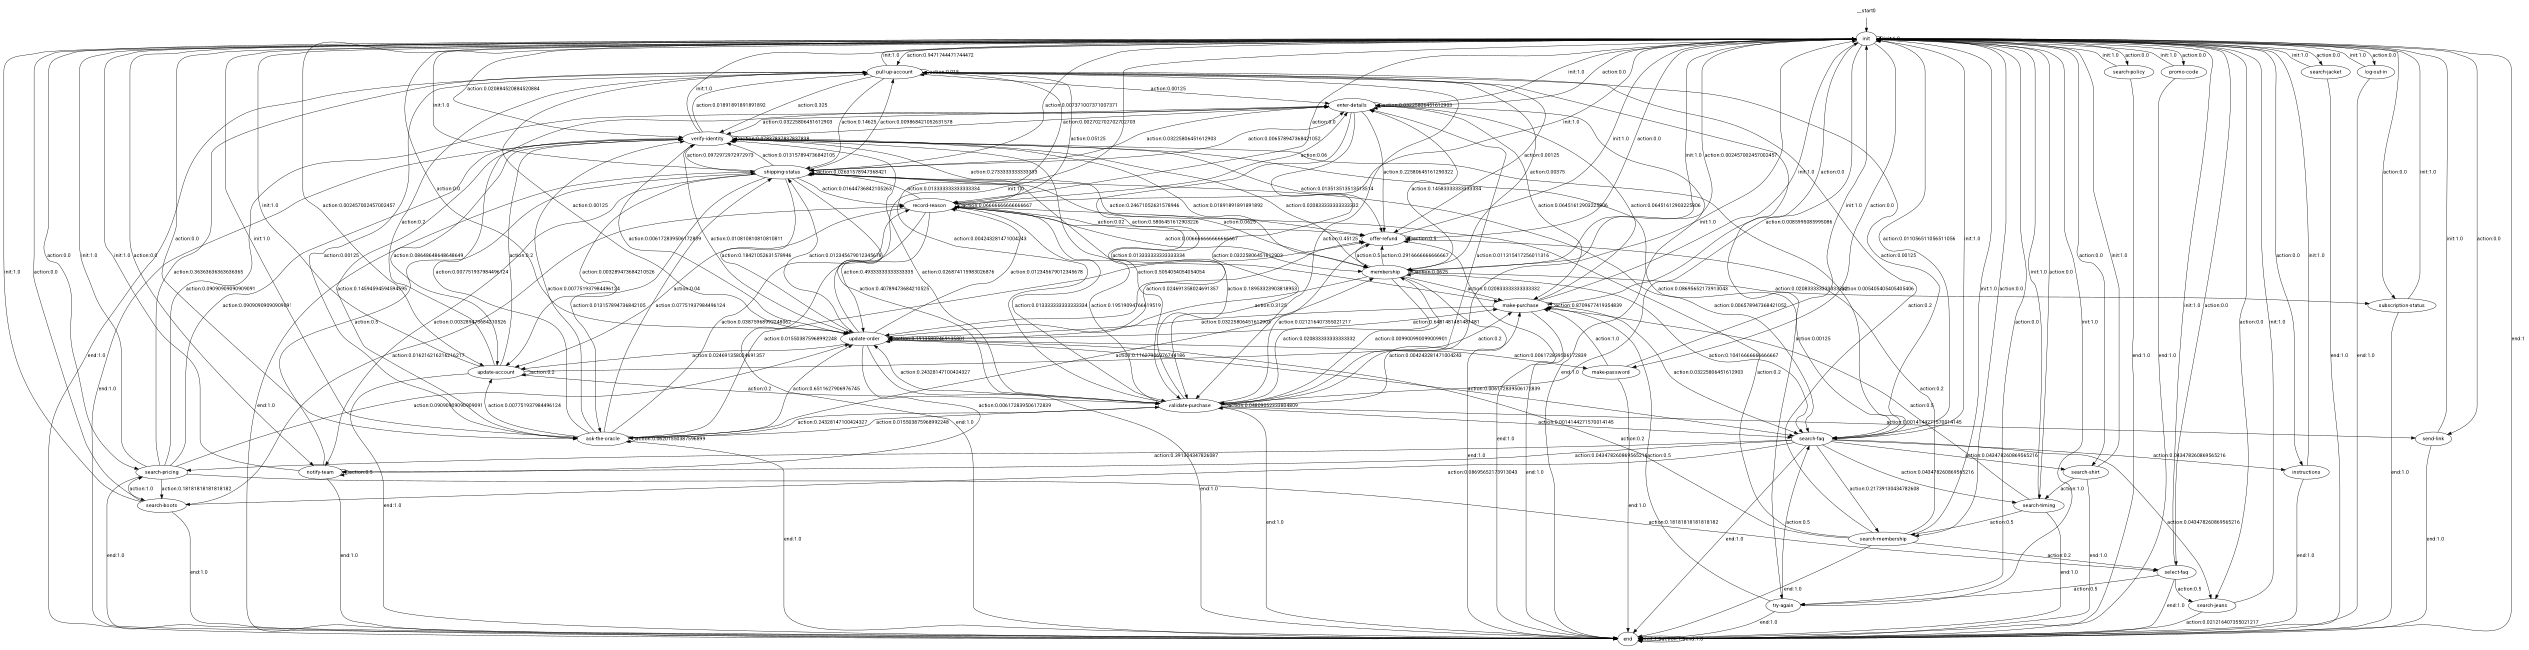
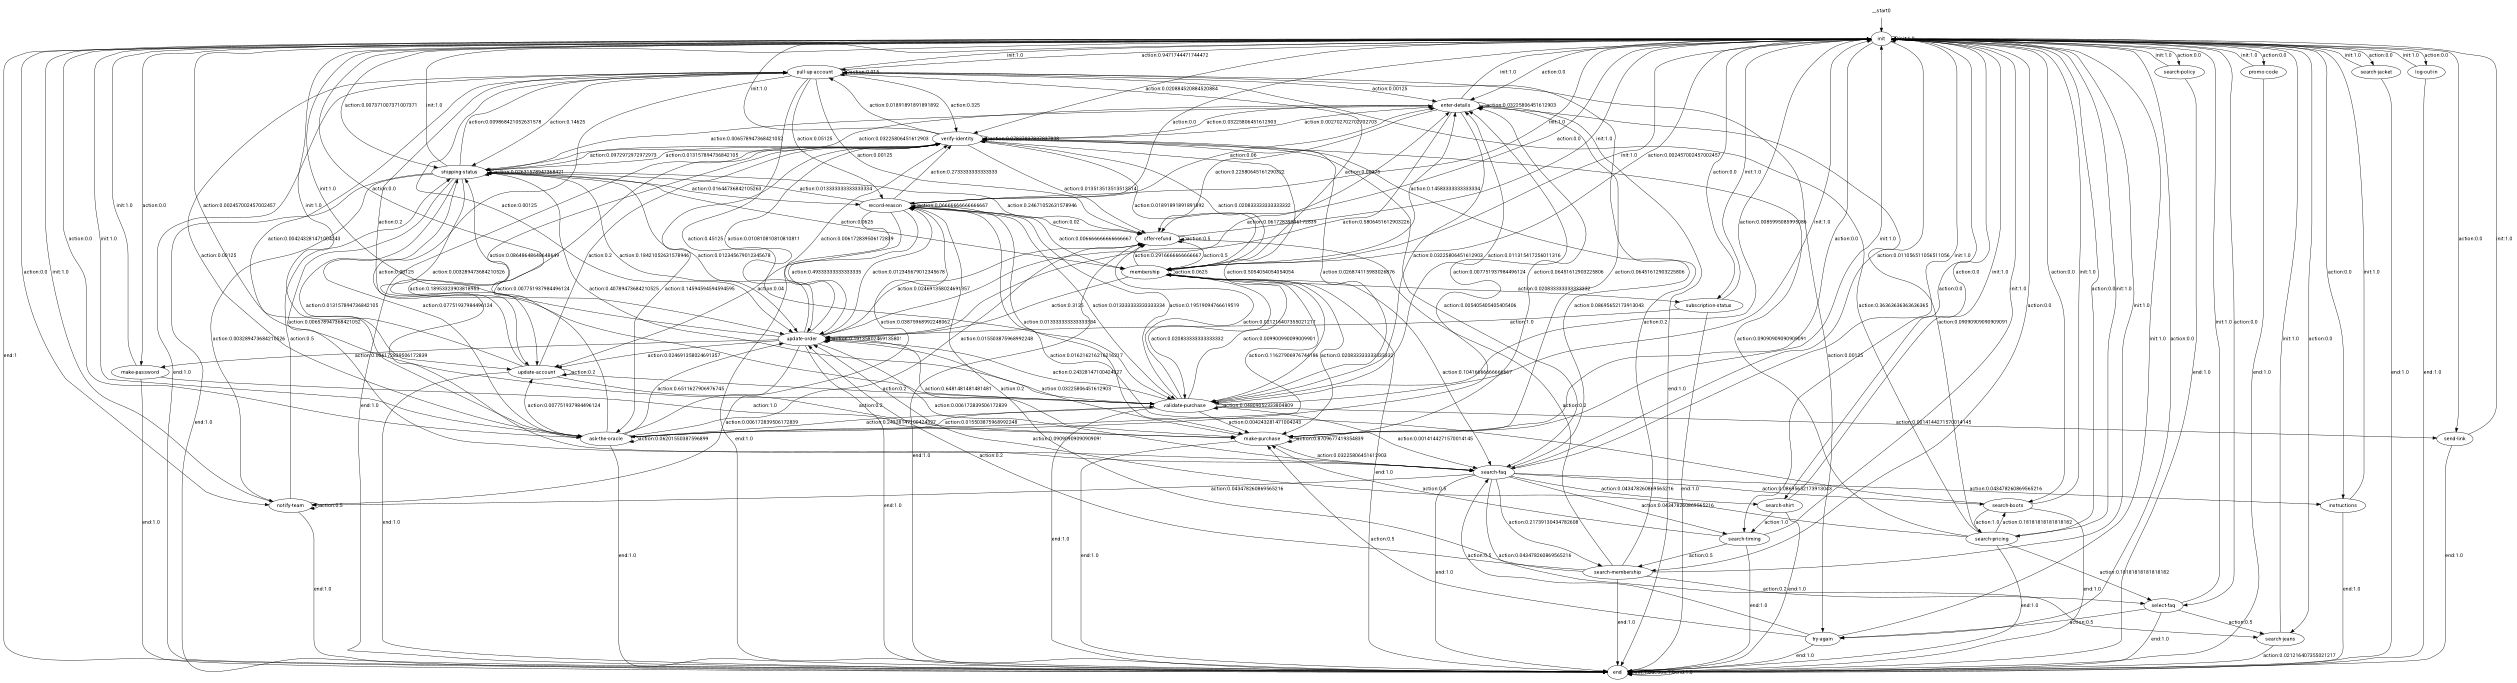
none -> (1165, 252)
none -> (1255, 326)
(991, 454) -> none
